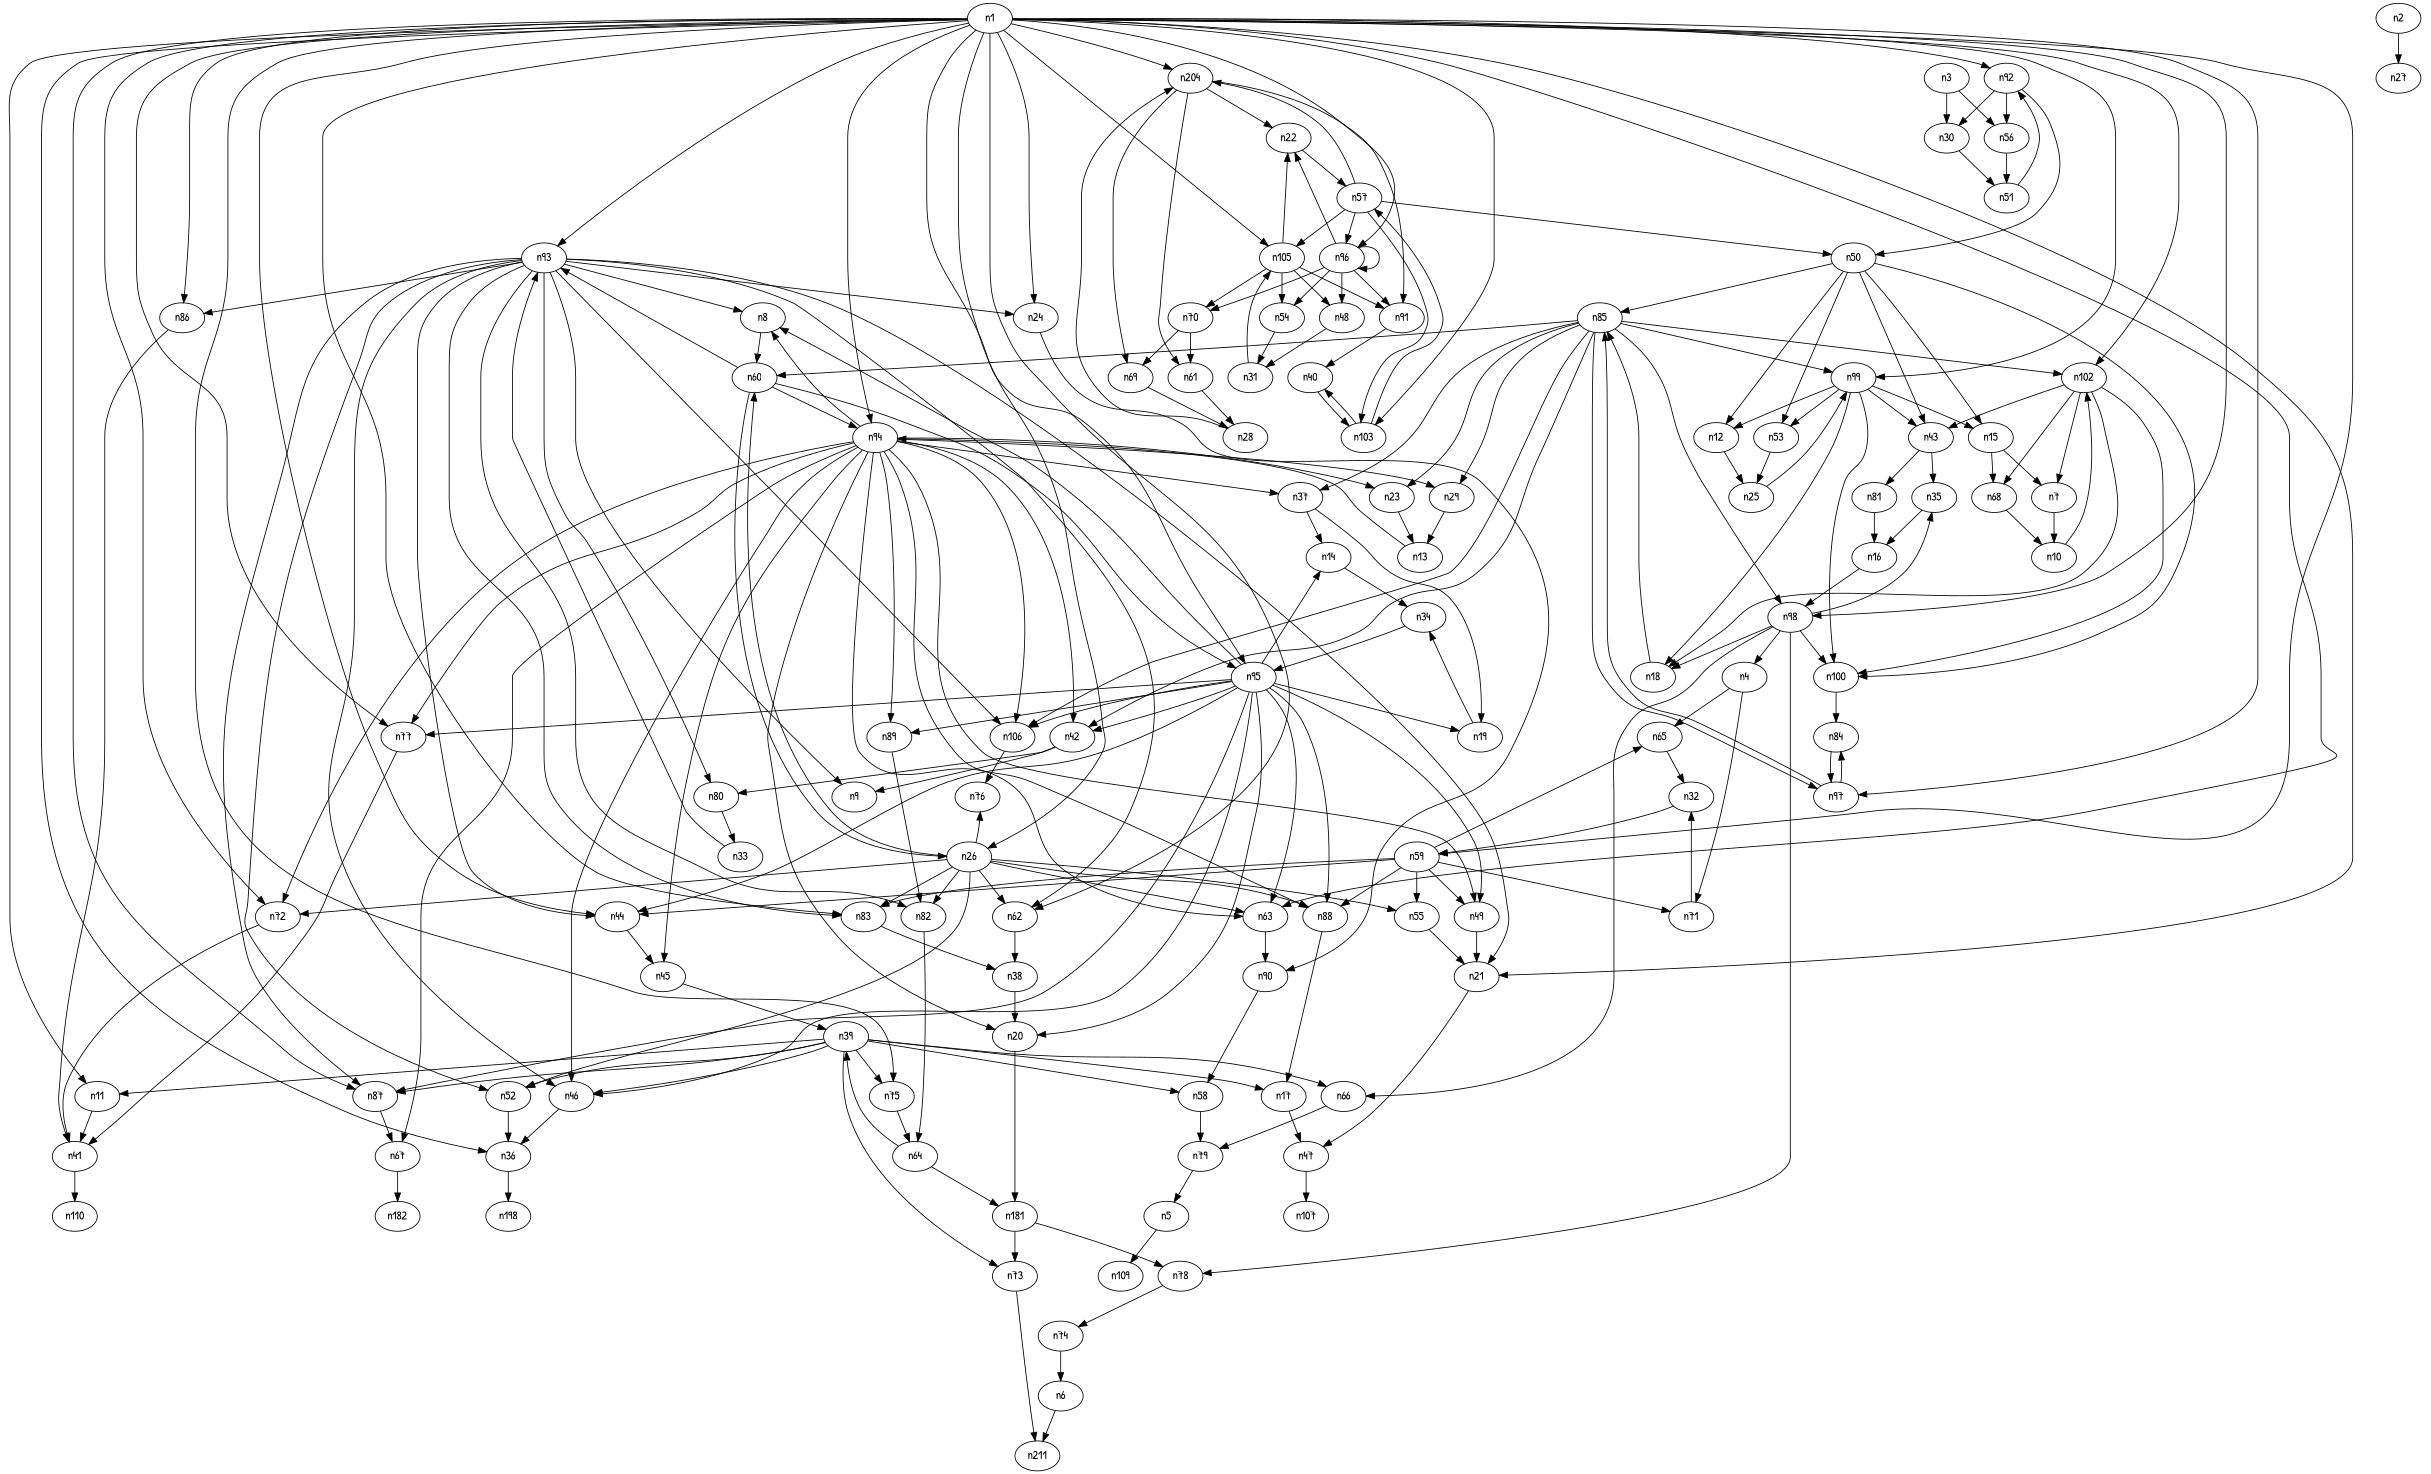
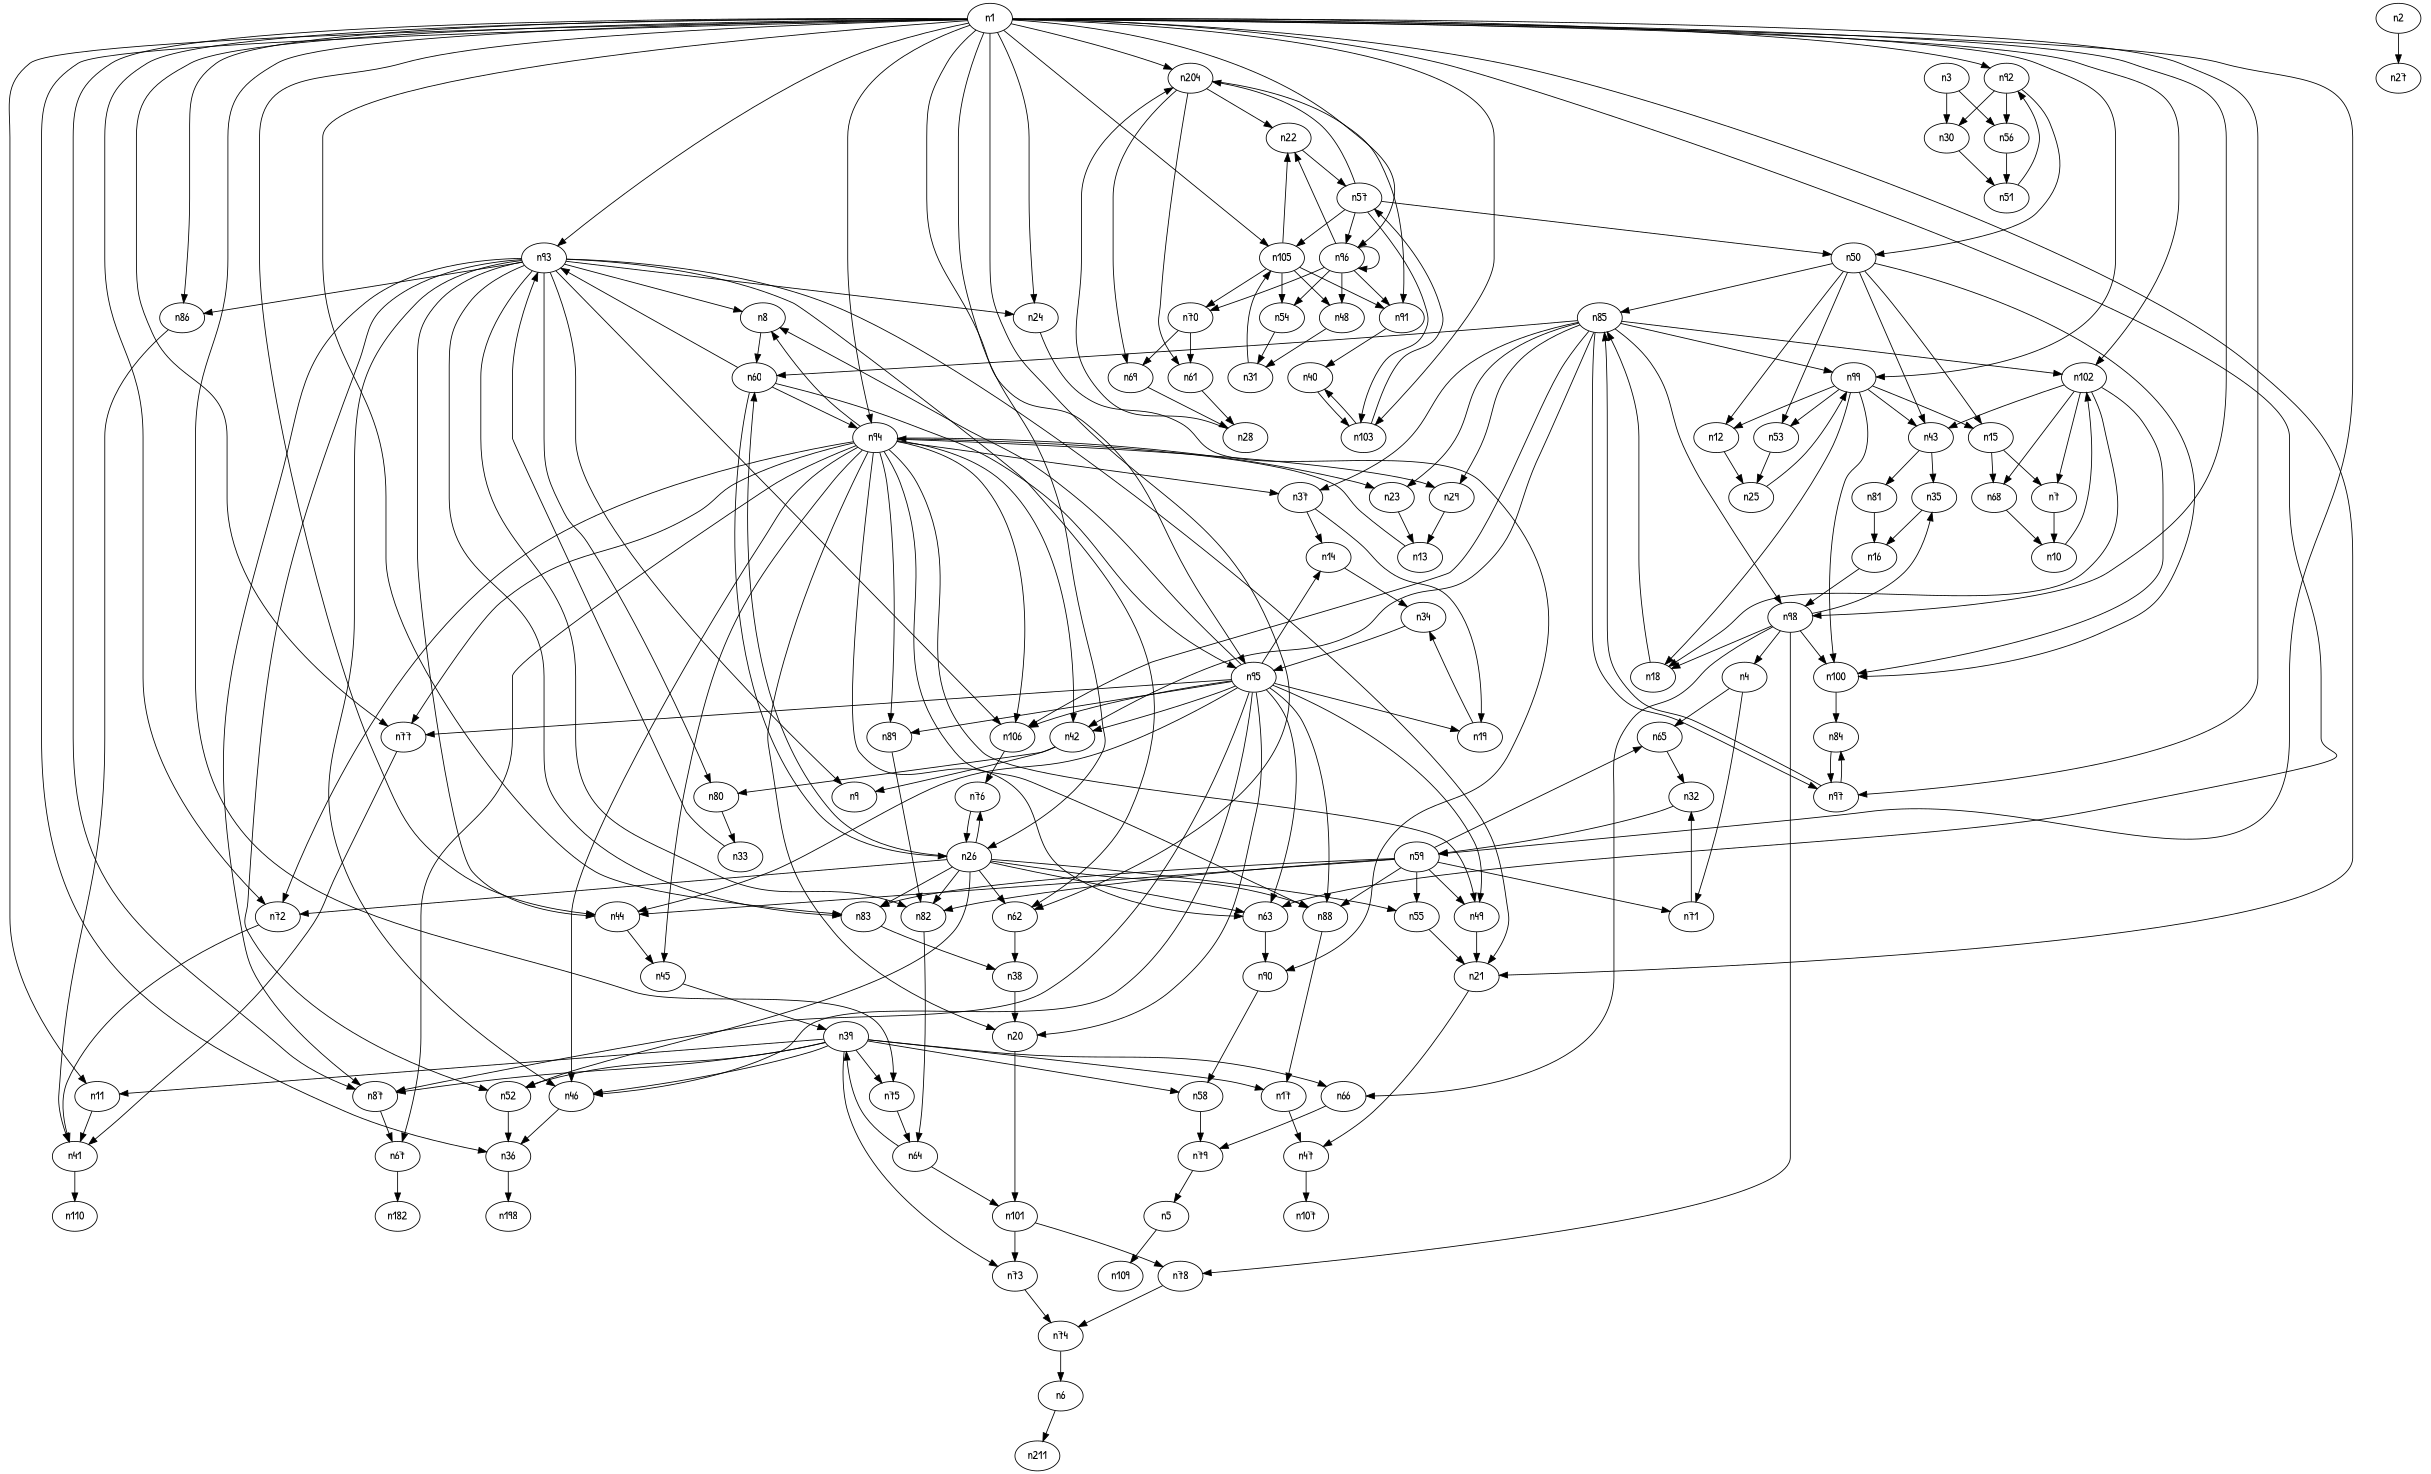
none -> (968, 822)
none -> (1073, 889)
(1015, 1216) -> (1015, 1216)
(1025, 1362) -> (1035, 1303)
